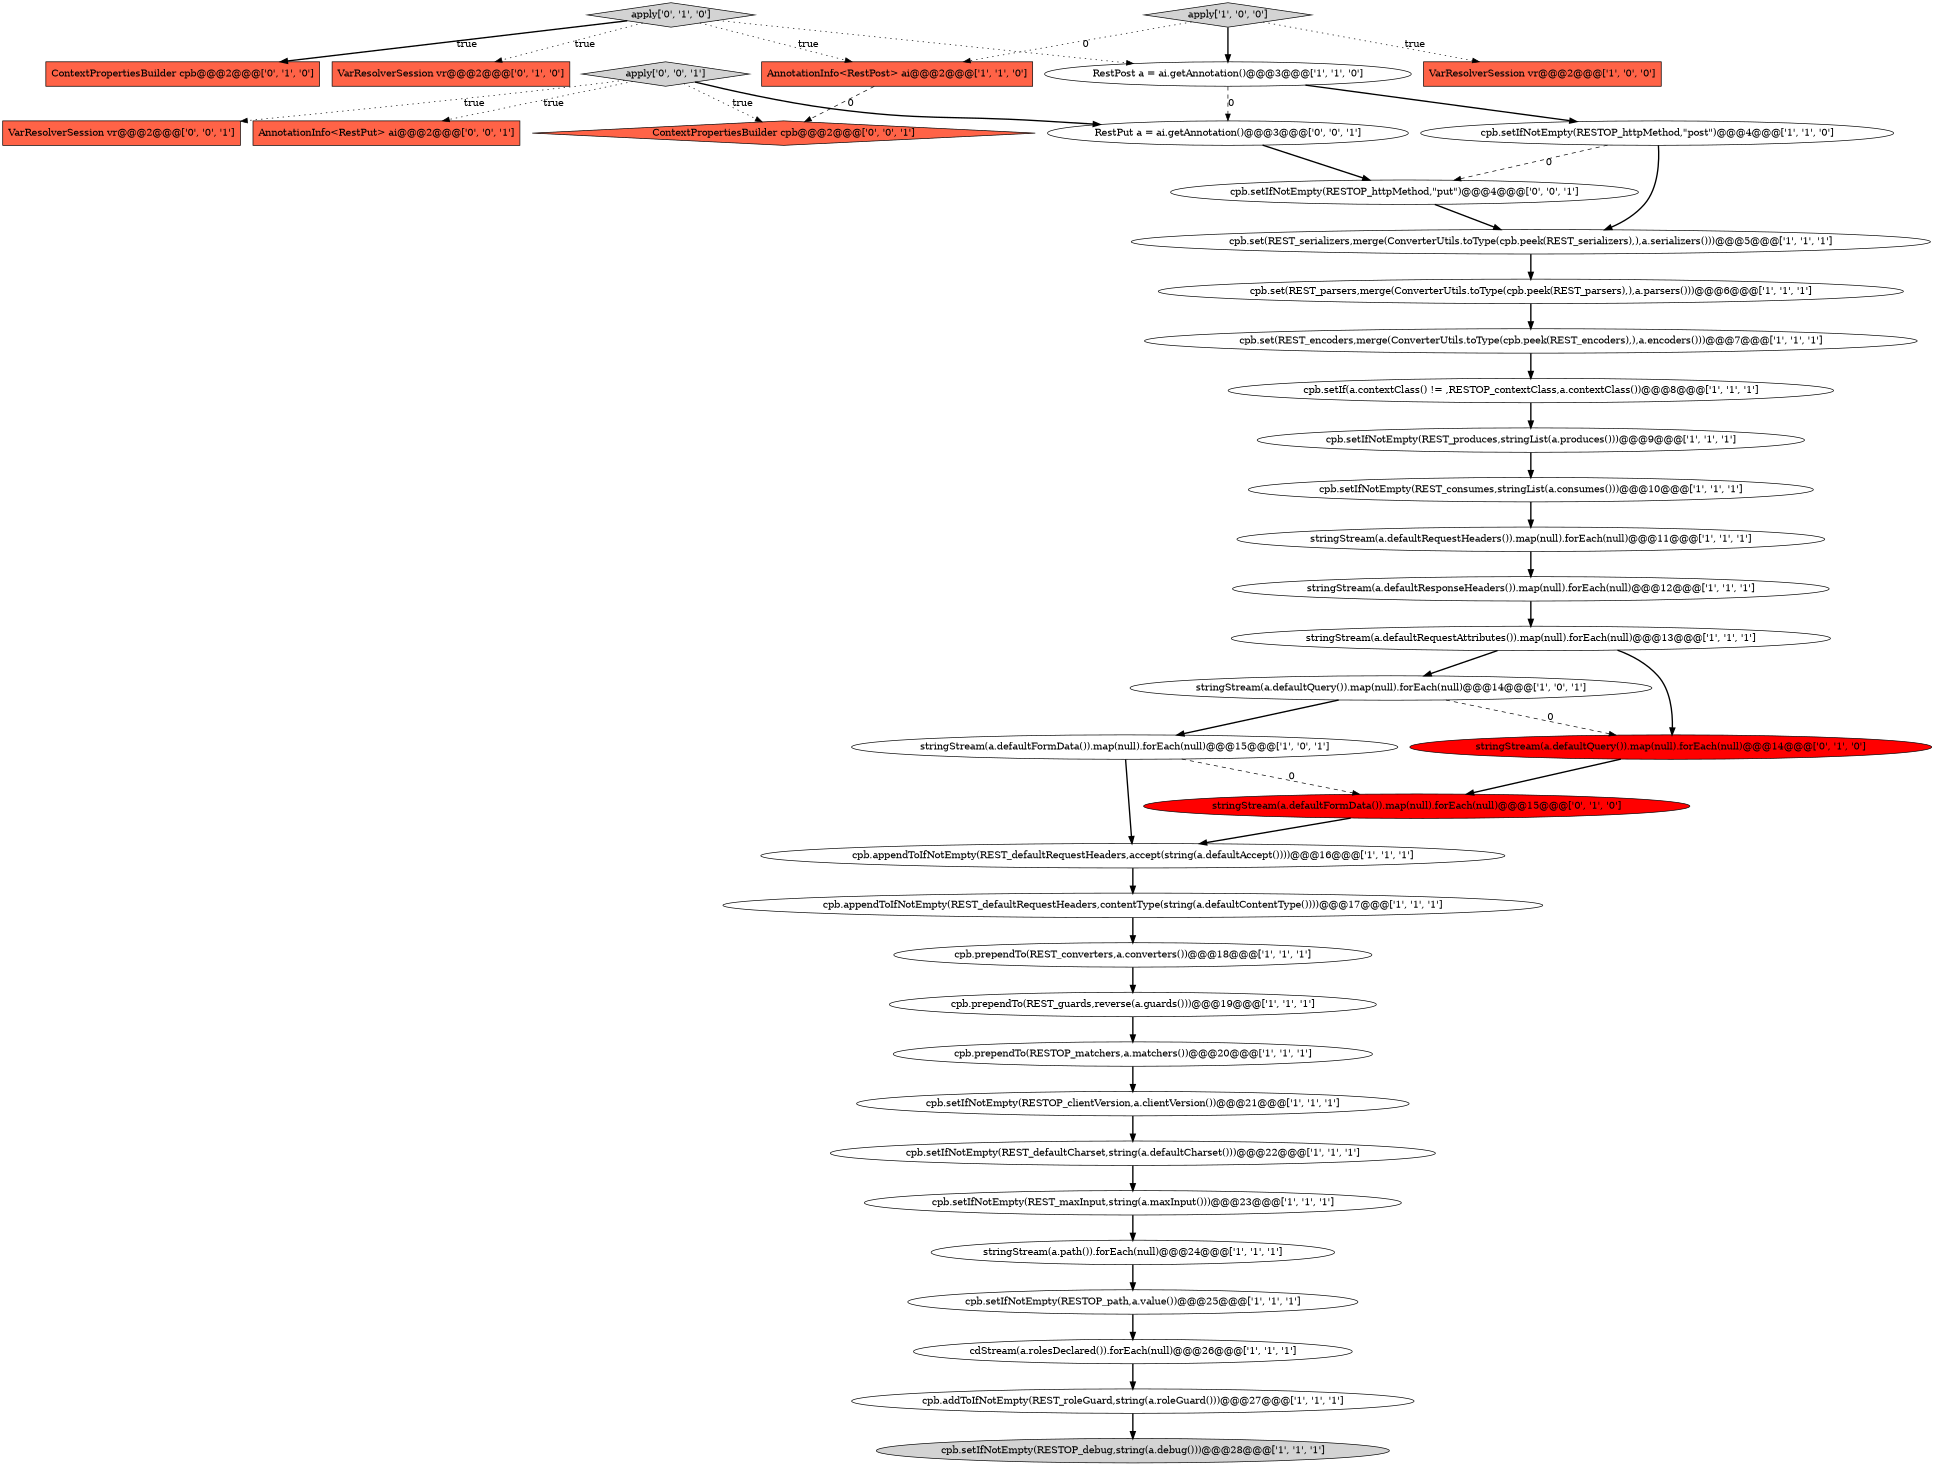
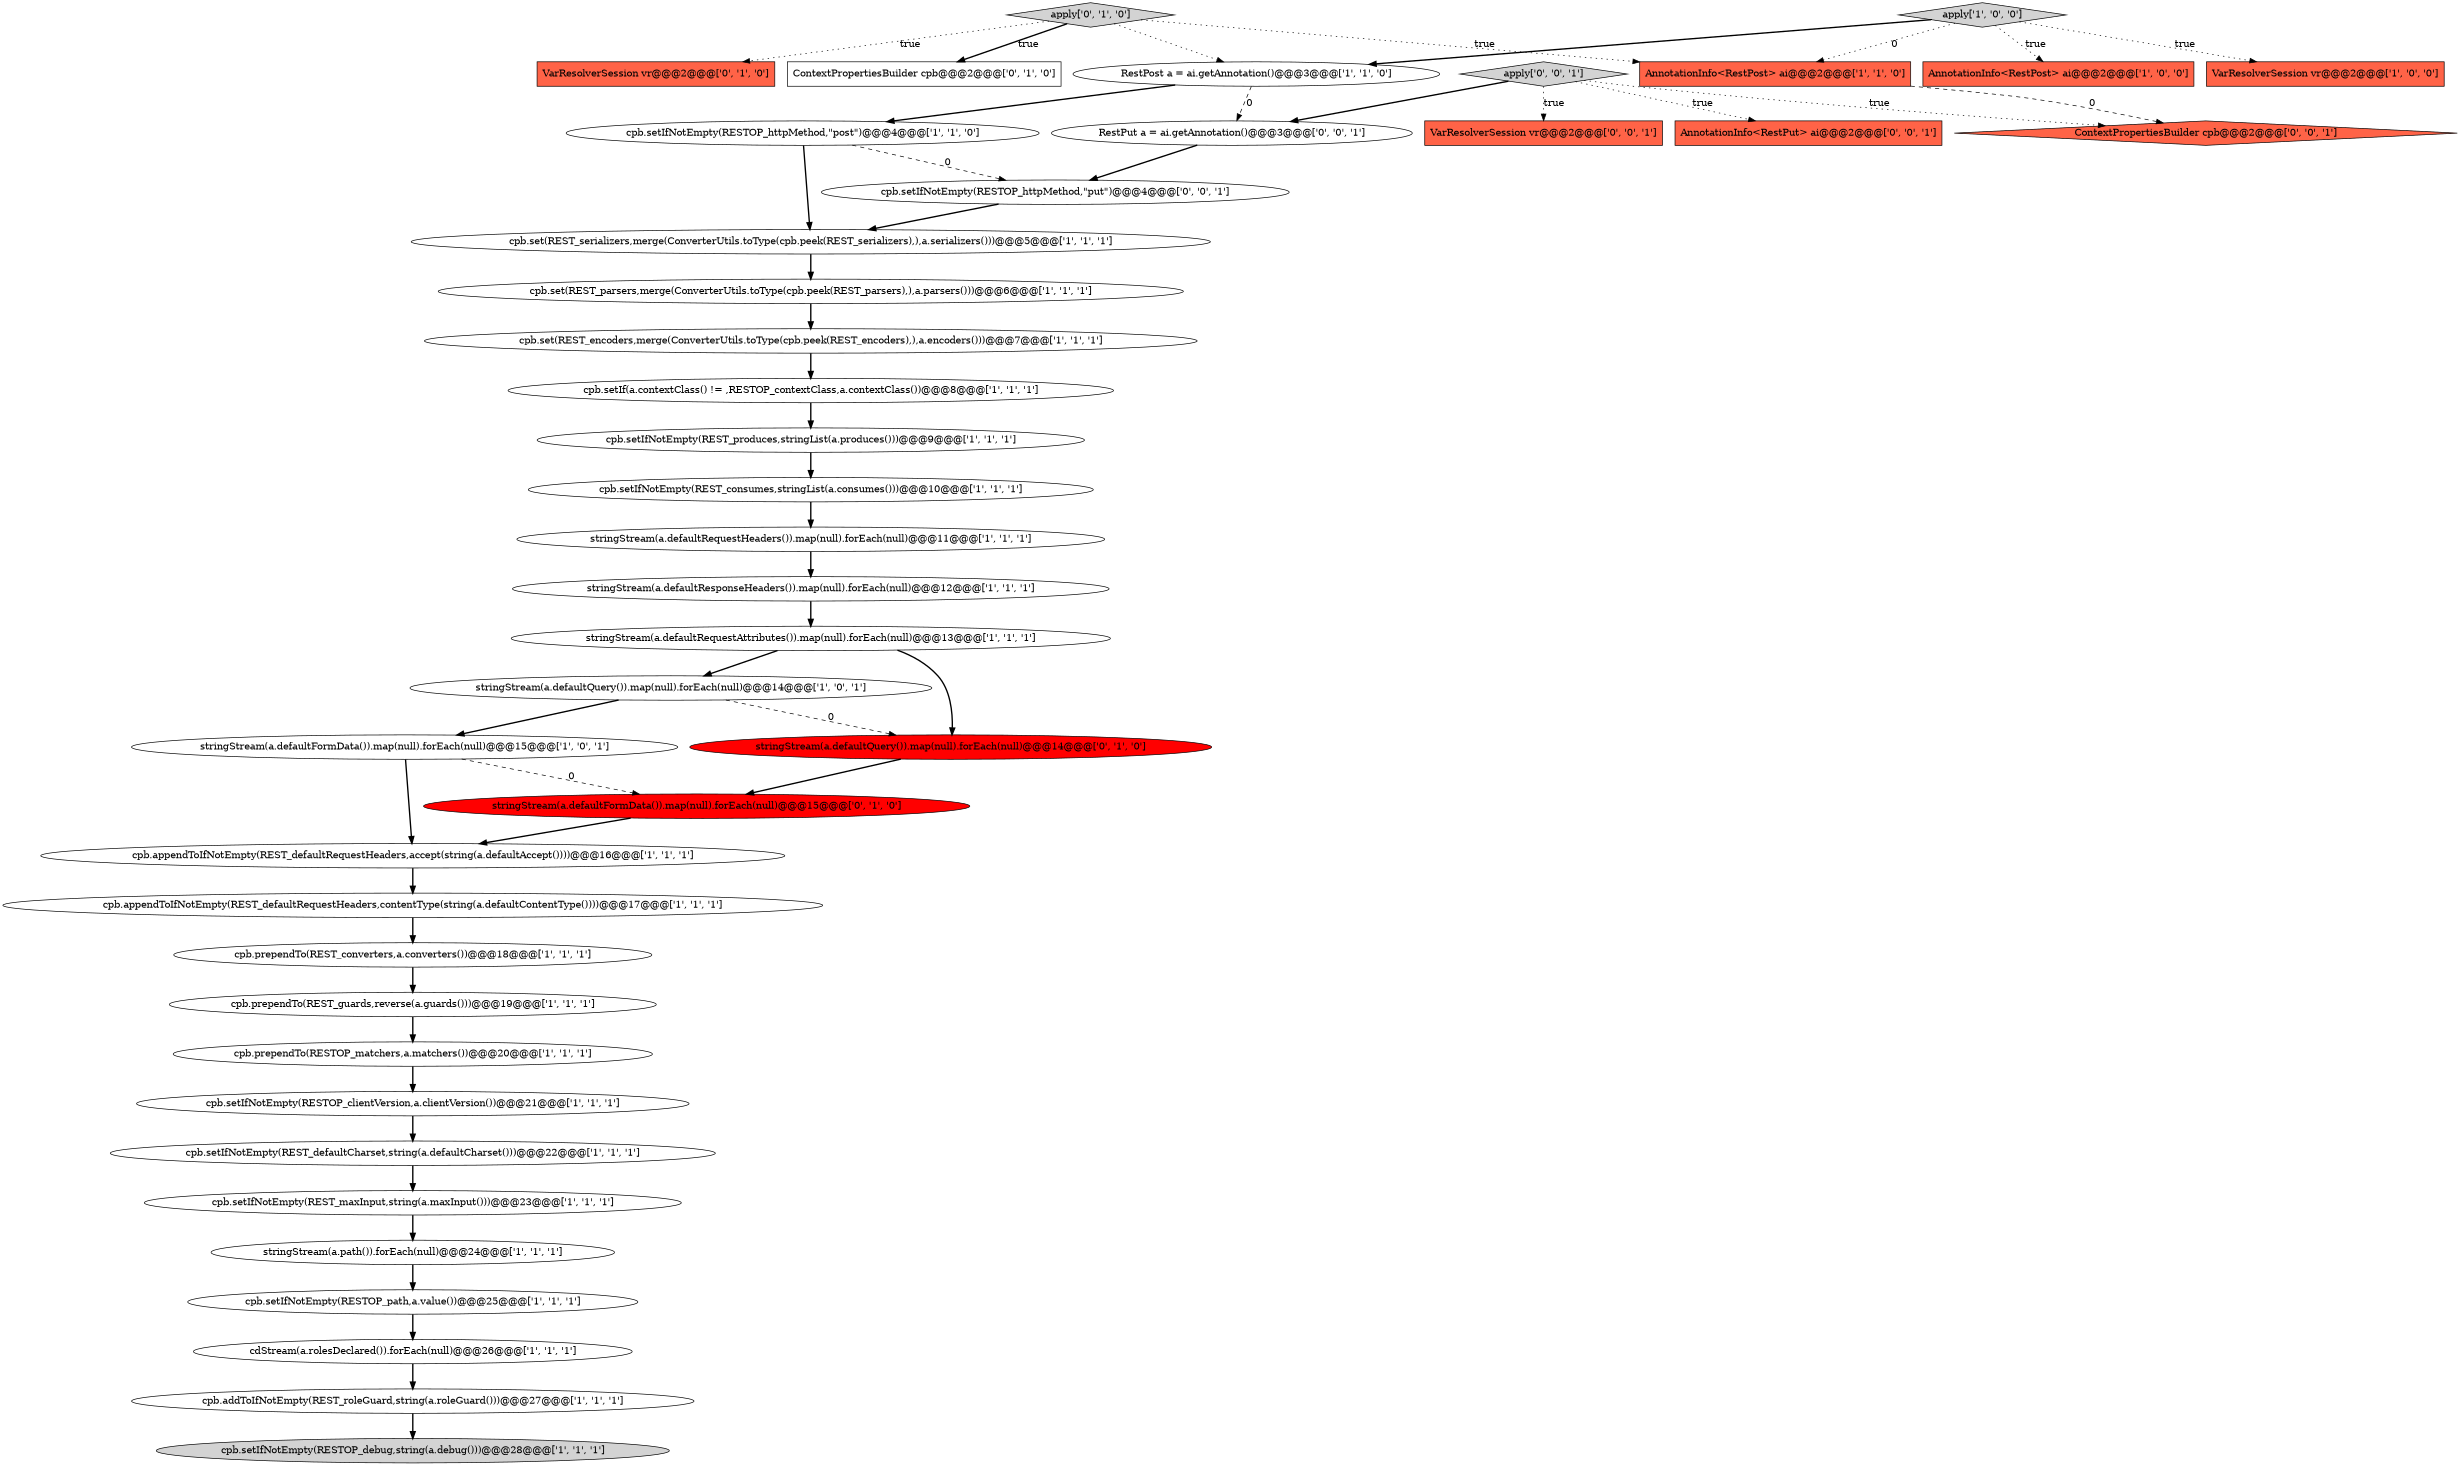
(183, 74) -> (924, 74)
none -> (2058, 74)
